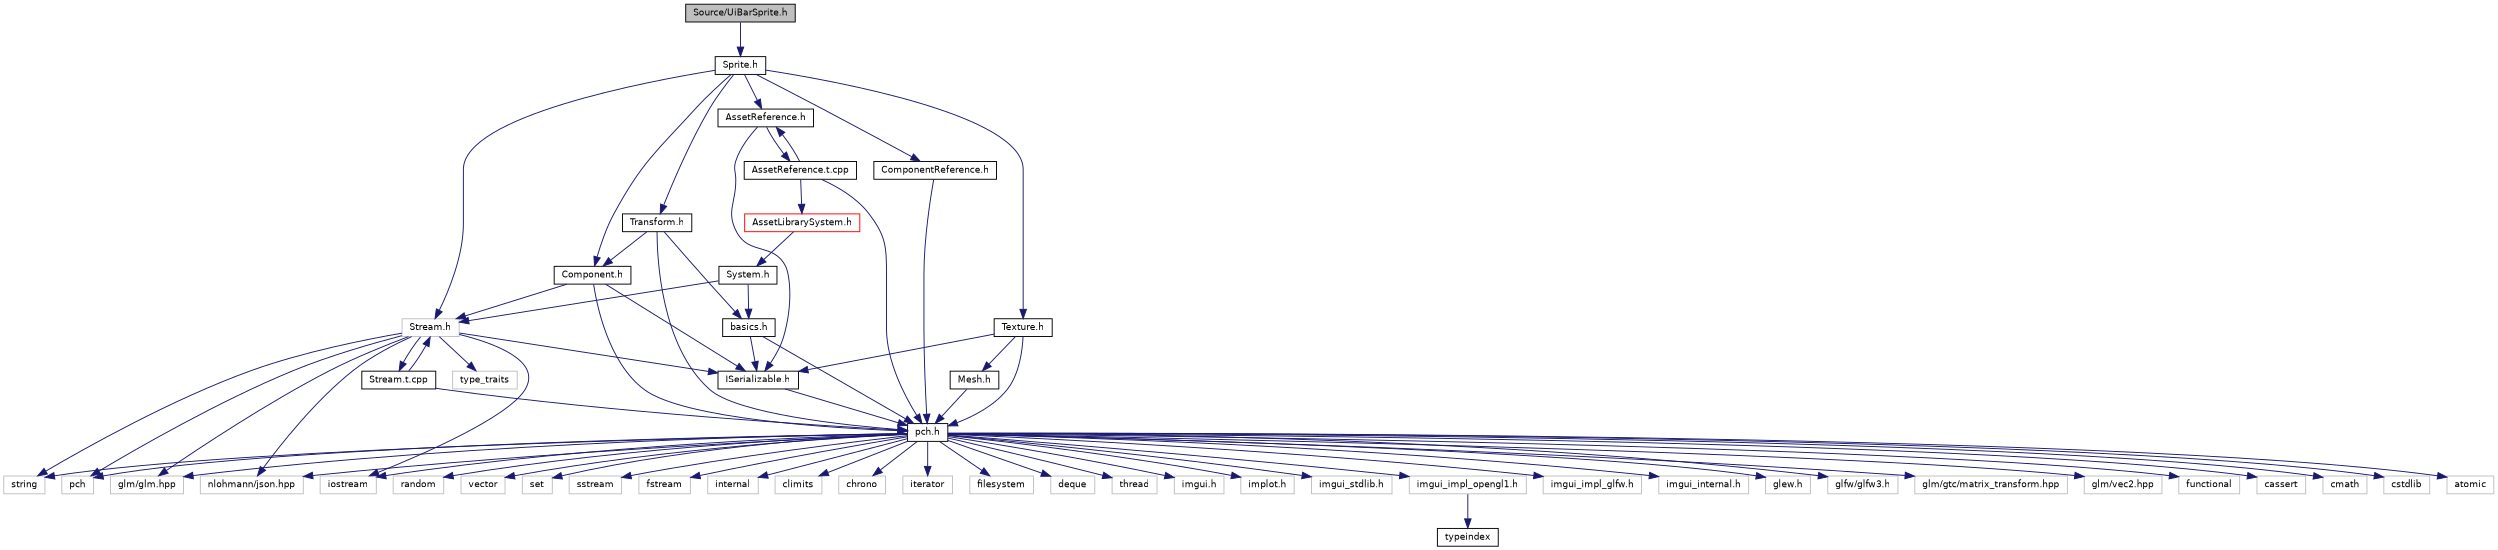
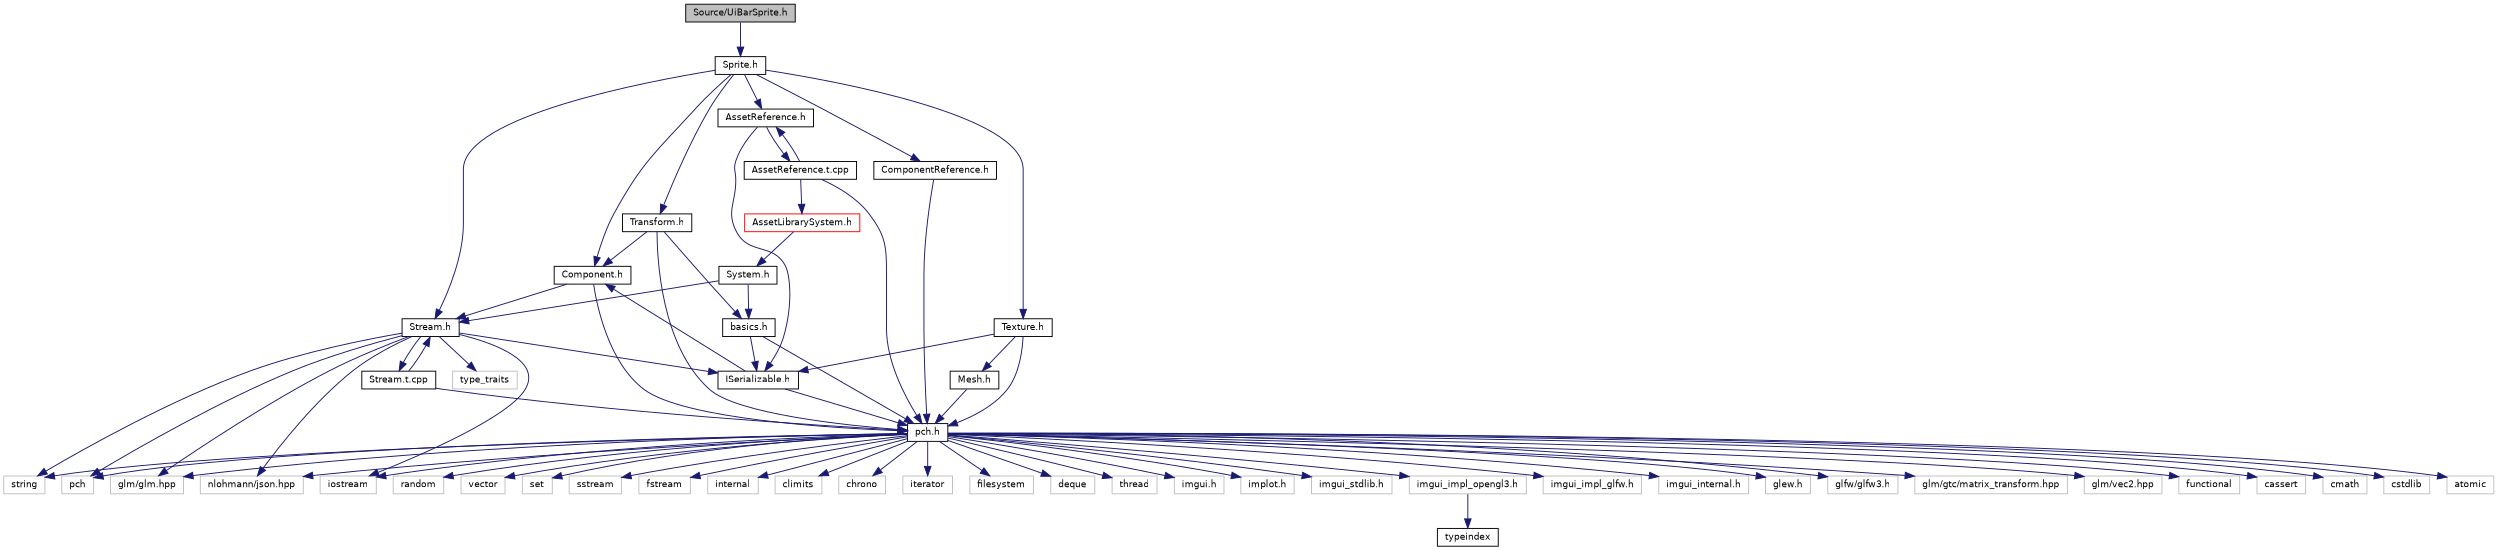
(662, 319) -> (679, 330)
(431, 328) -> (431, 328)
(1468, 485) -> (1468, 485)
